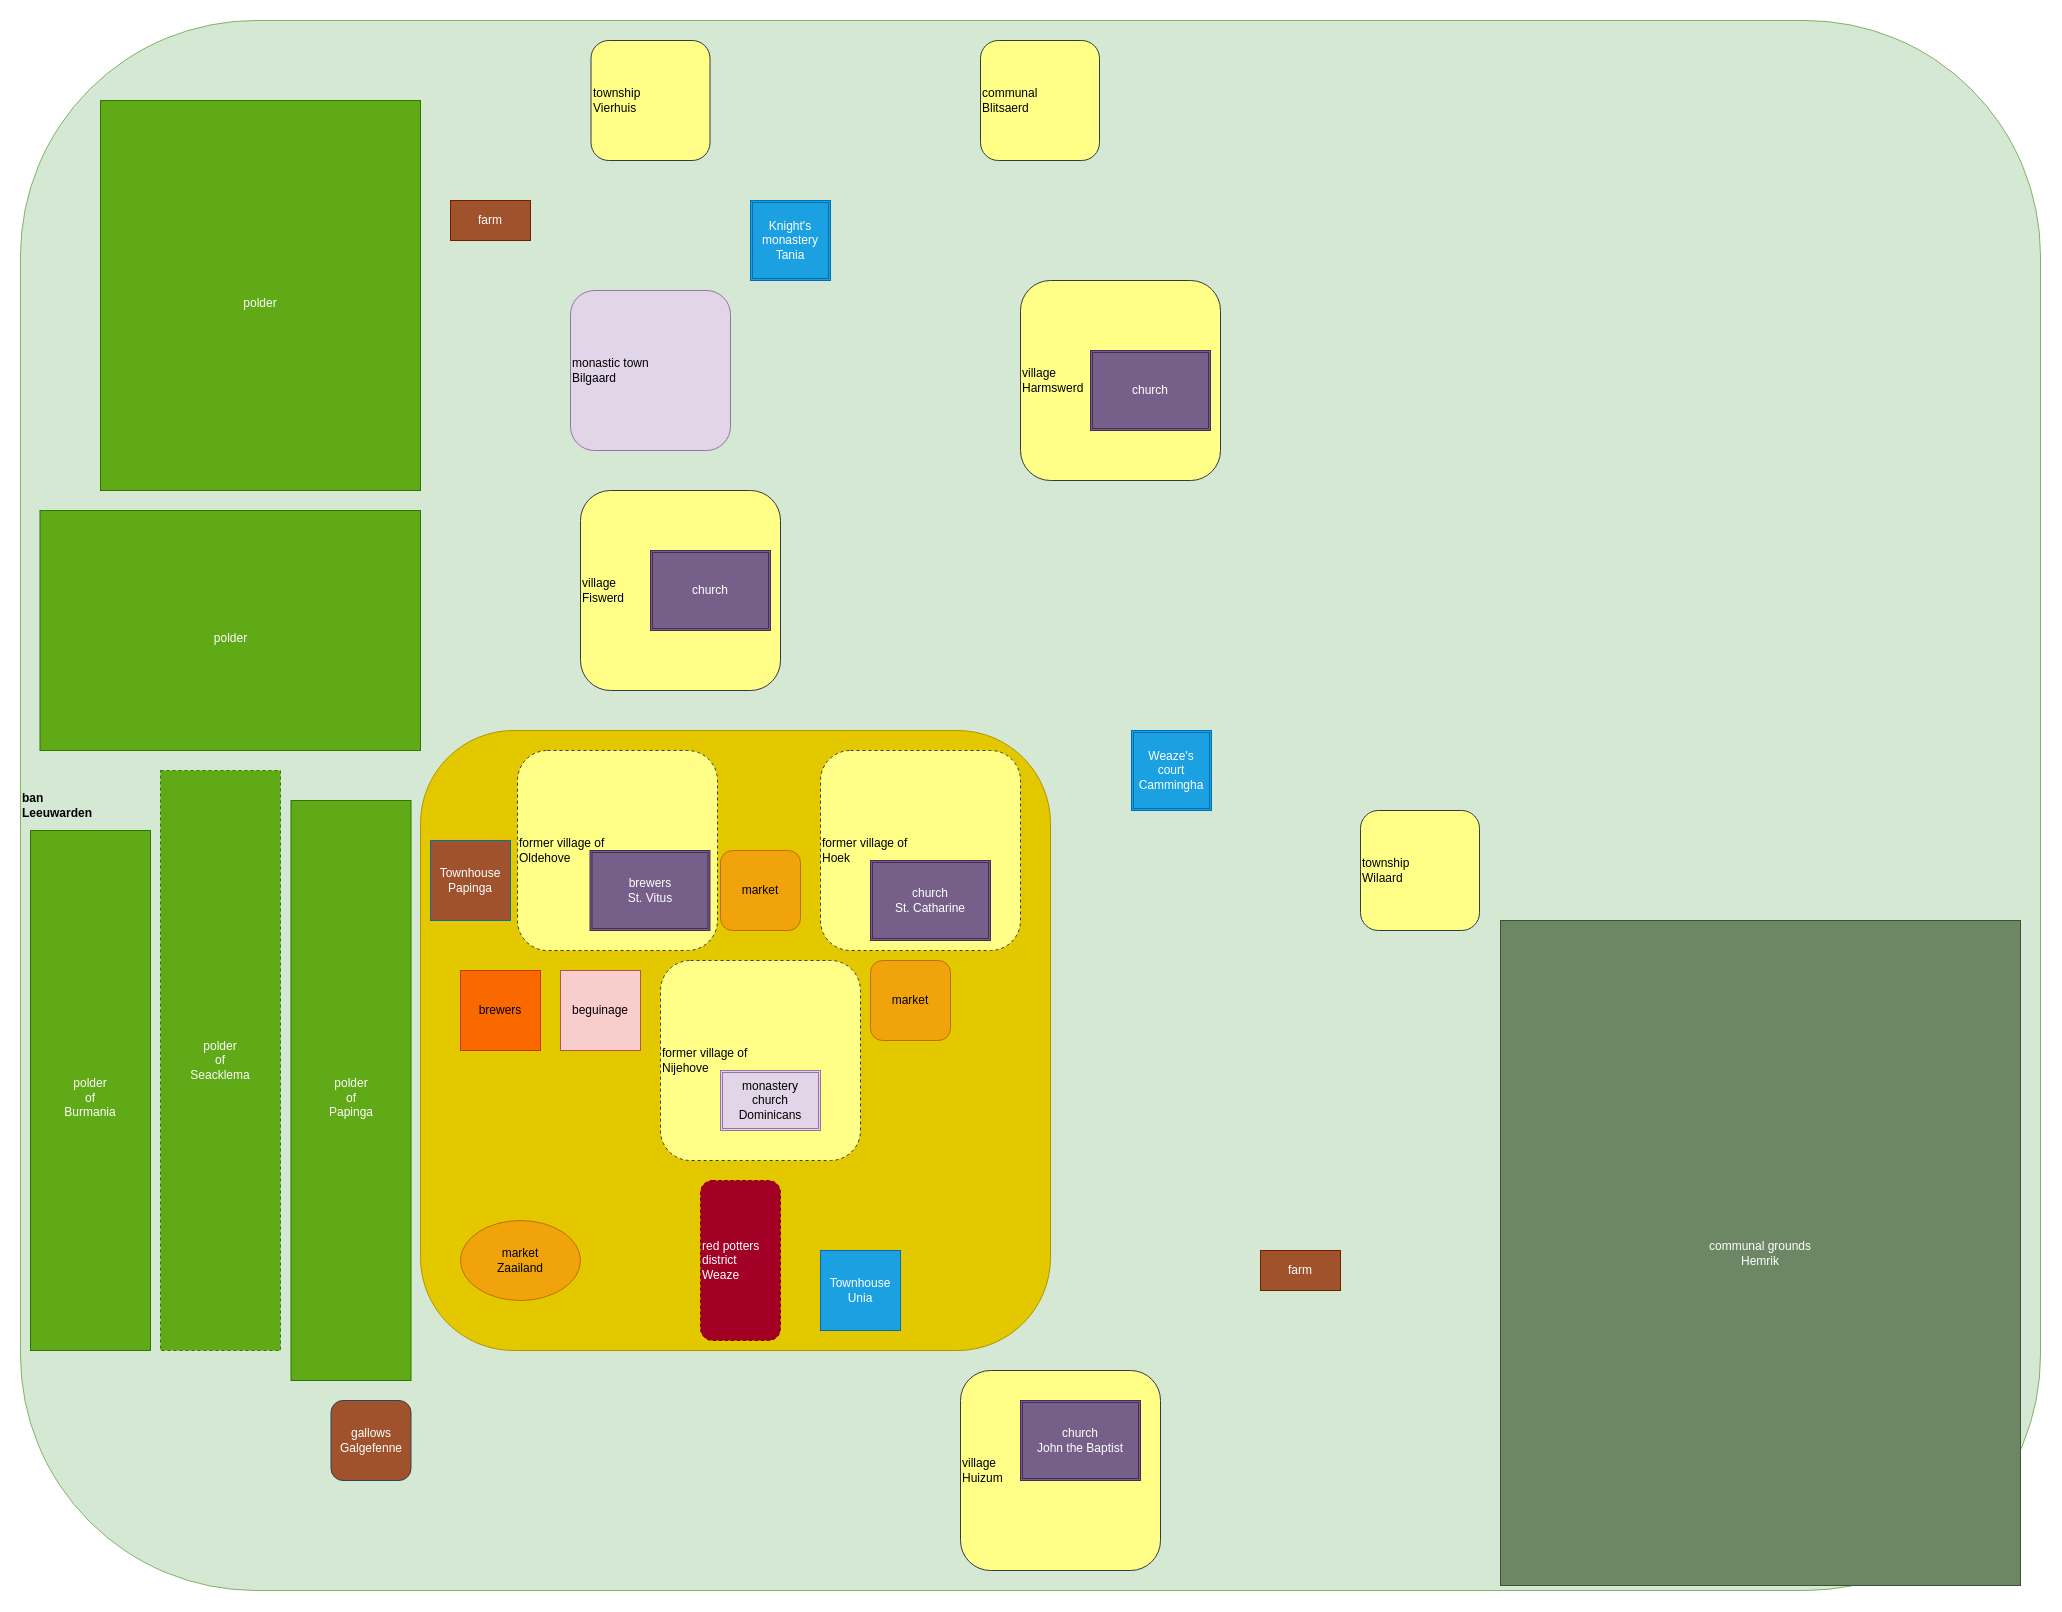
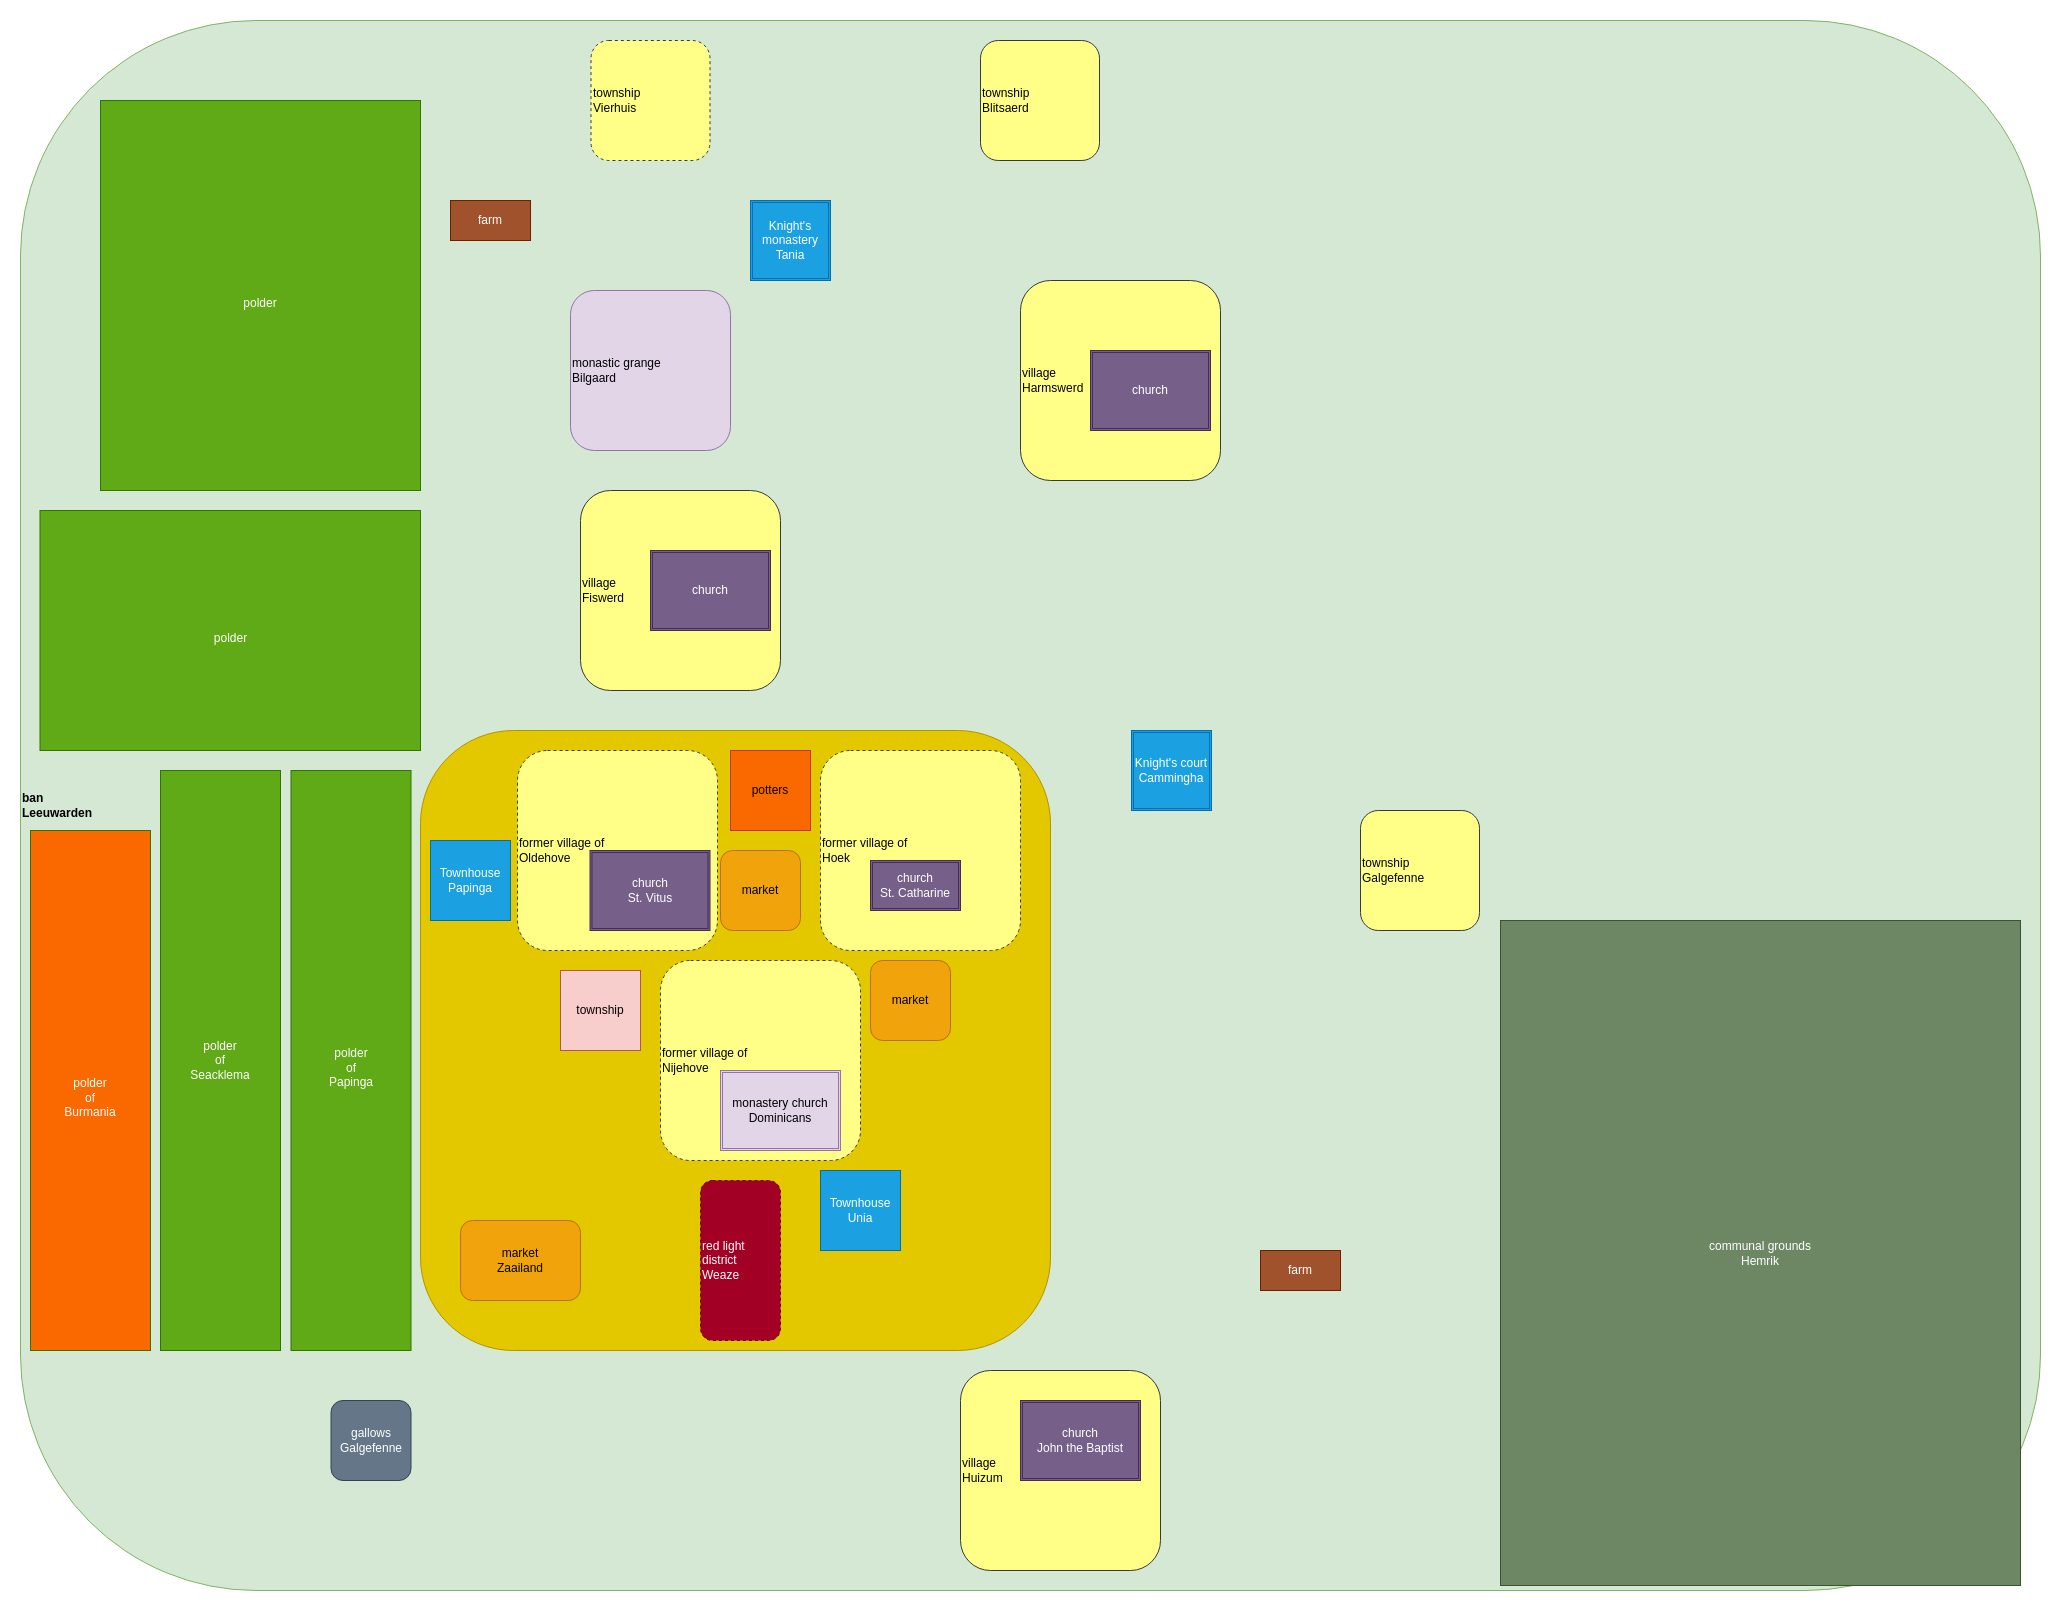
(651, 101) -> (651, 101)
(1010, 101) -> (1010, 101)
(613, 371) -> (620, 371)
(1172, 771) -> (1172, 771)
none -> (771, 791)
(1388, 871) -> (1395, 871)
(471, 881) -> (471, 881)
(651, 891) -> (651, 891)
(931, 901) -> (916, 886)
(501, 1011) -> none
(601, 1011) -> (601, 1011)
(221, 1061) -> (221, 1061)
(91, 1091) -> (91, 1091)
(351, 1091) -> (351, 1061)
(771, 1101) -> (781, 1111)
(521, 1261) -> (521, 1261)
(742, 1261) -> (742, 1261)
(861, 1291) -> (861, 1211)
(371, 1441) -> (371, 1441)
